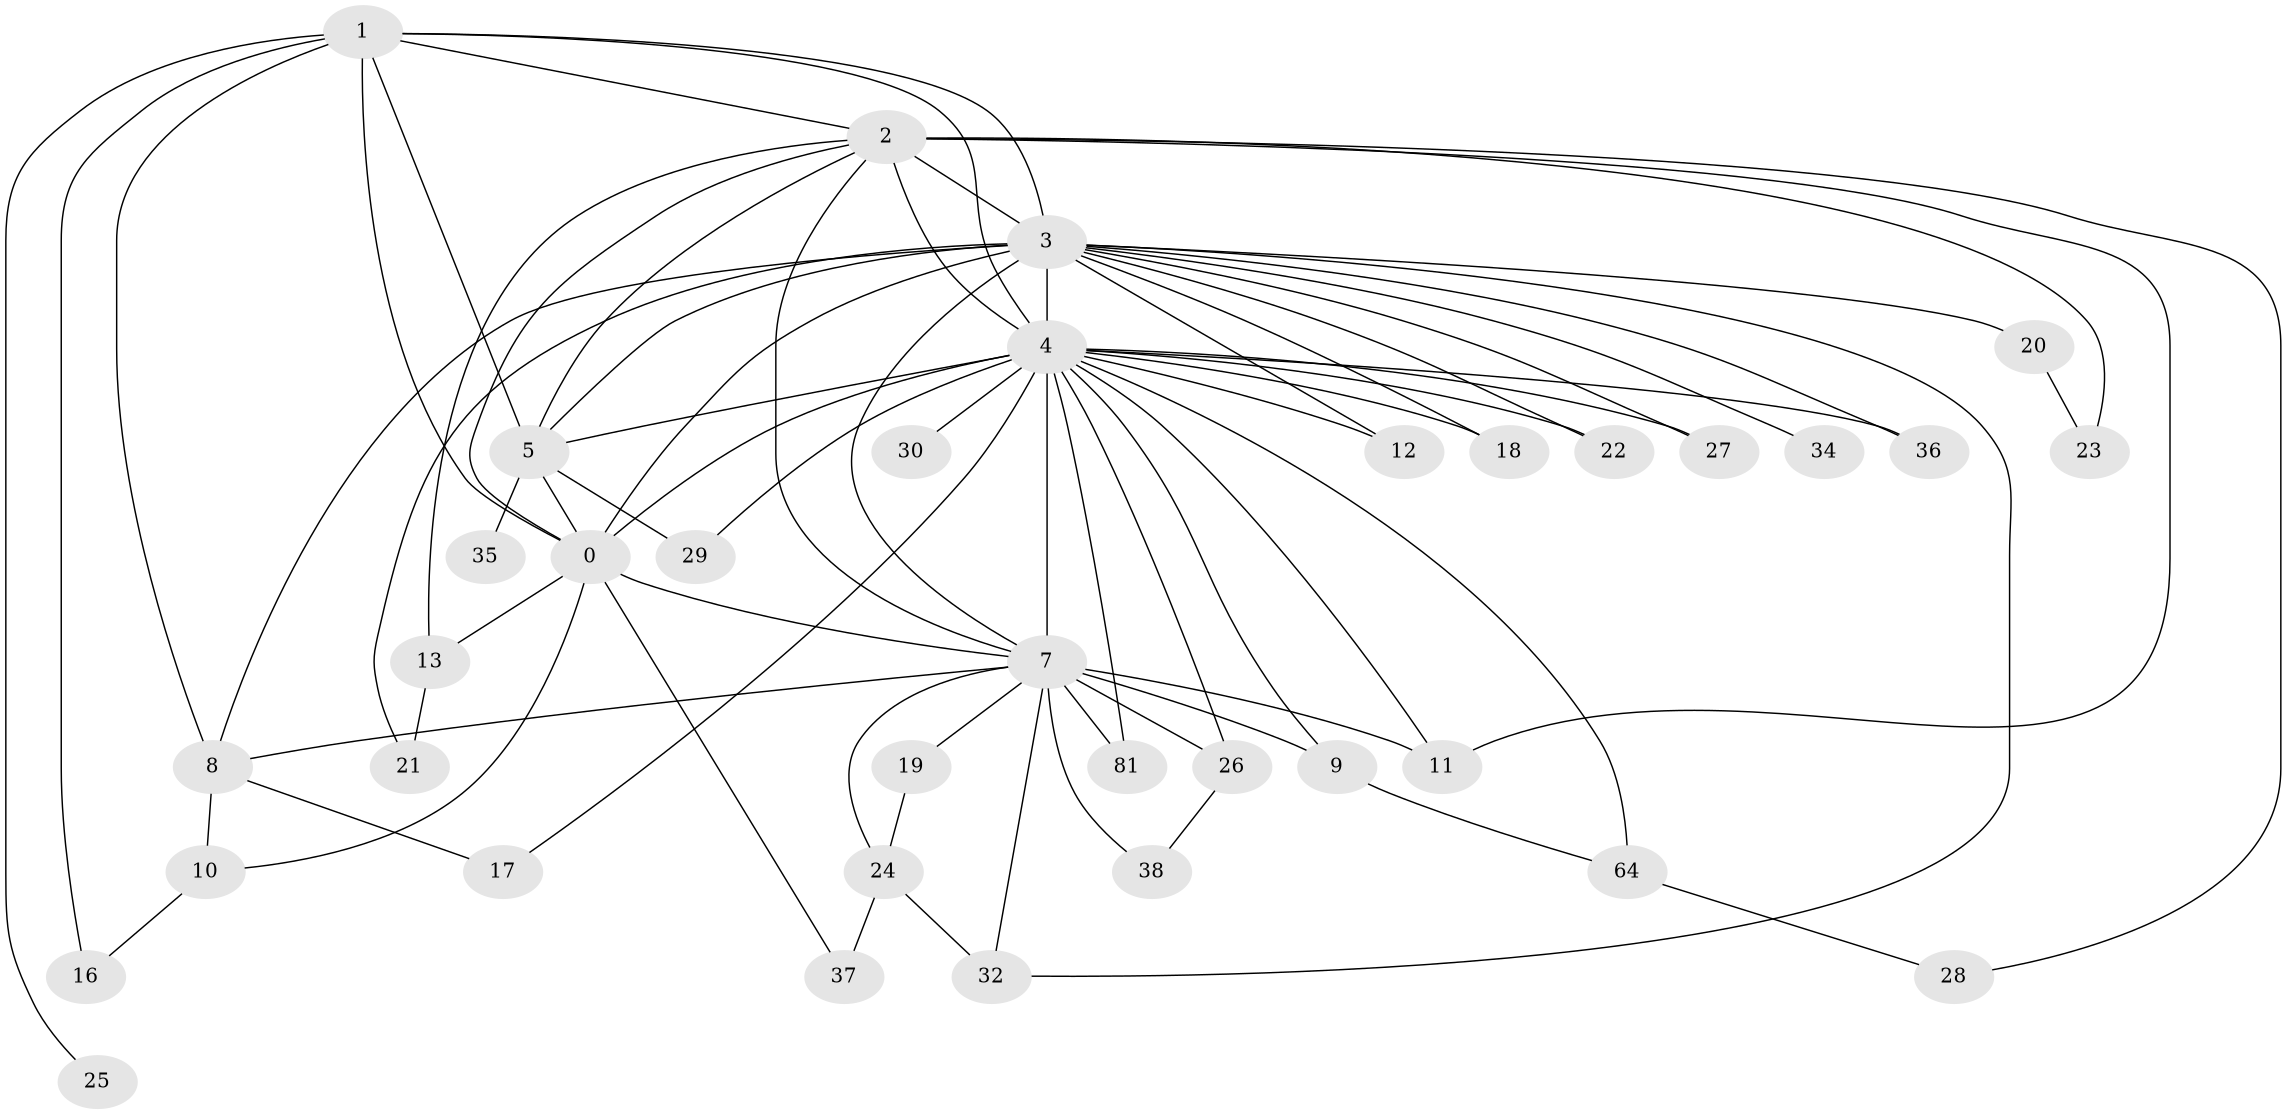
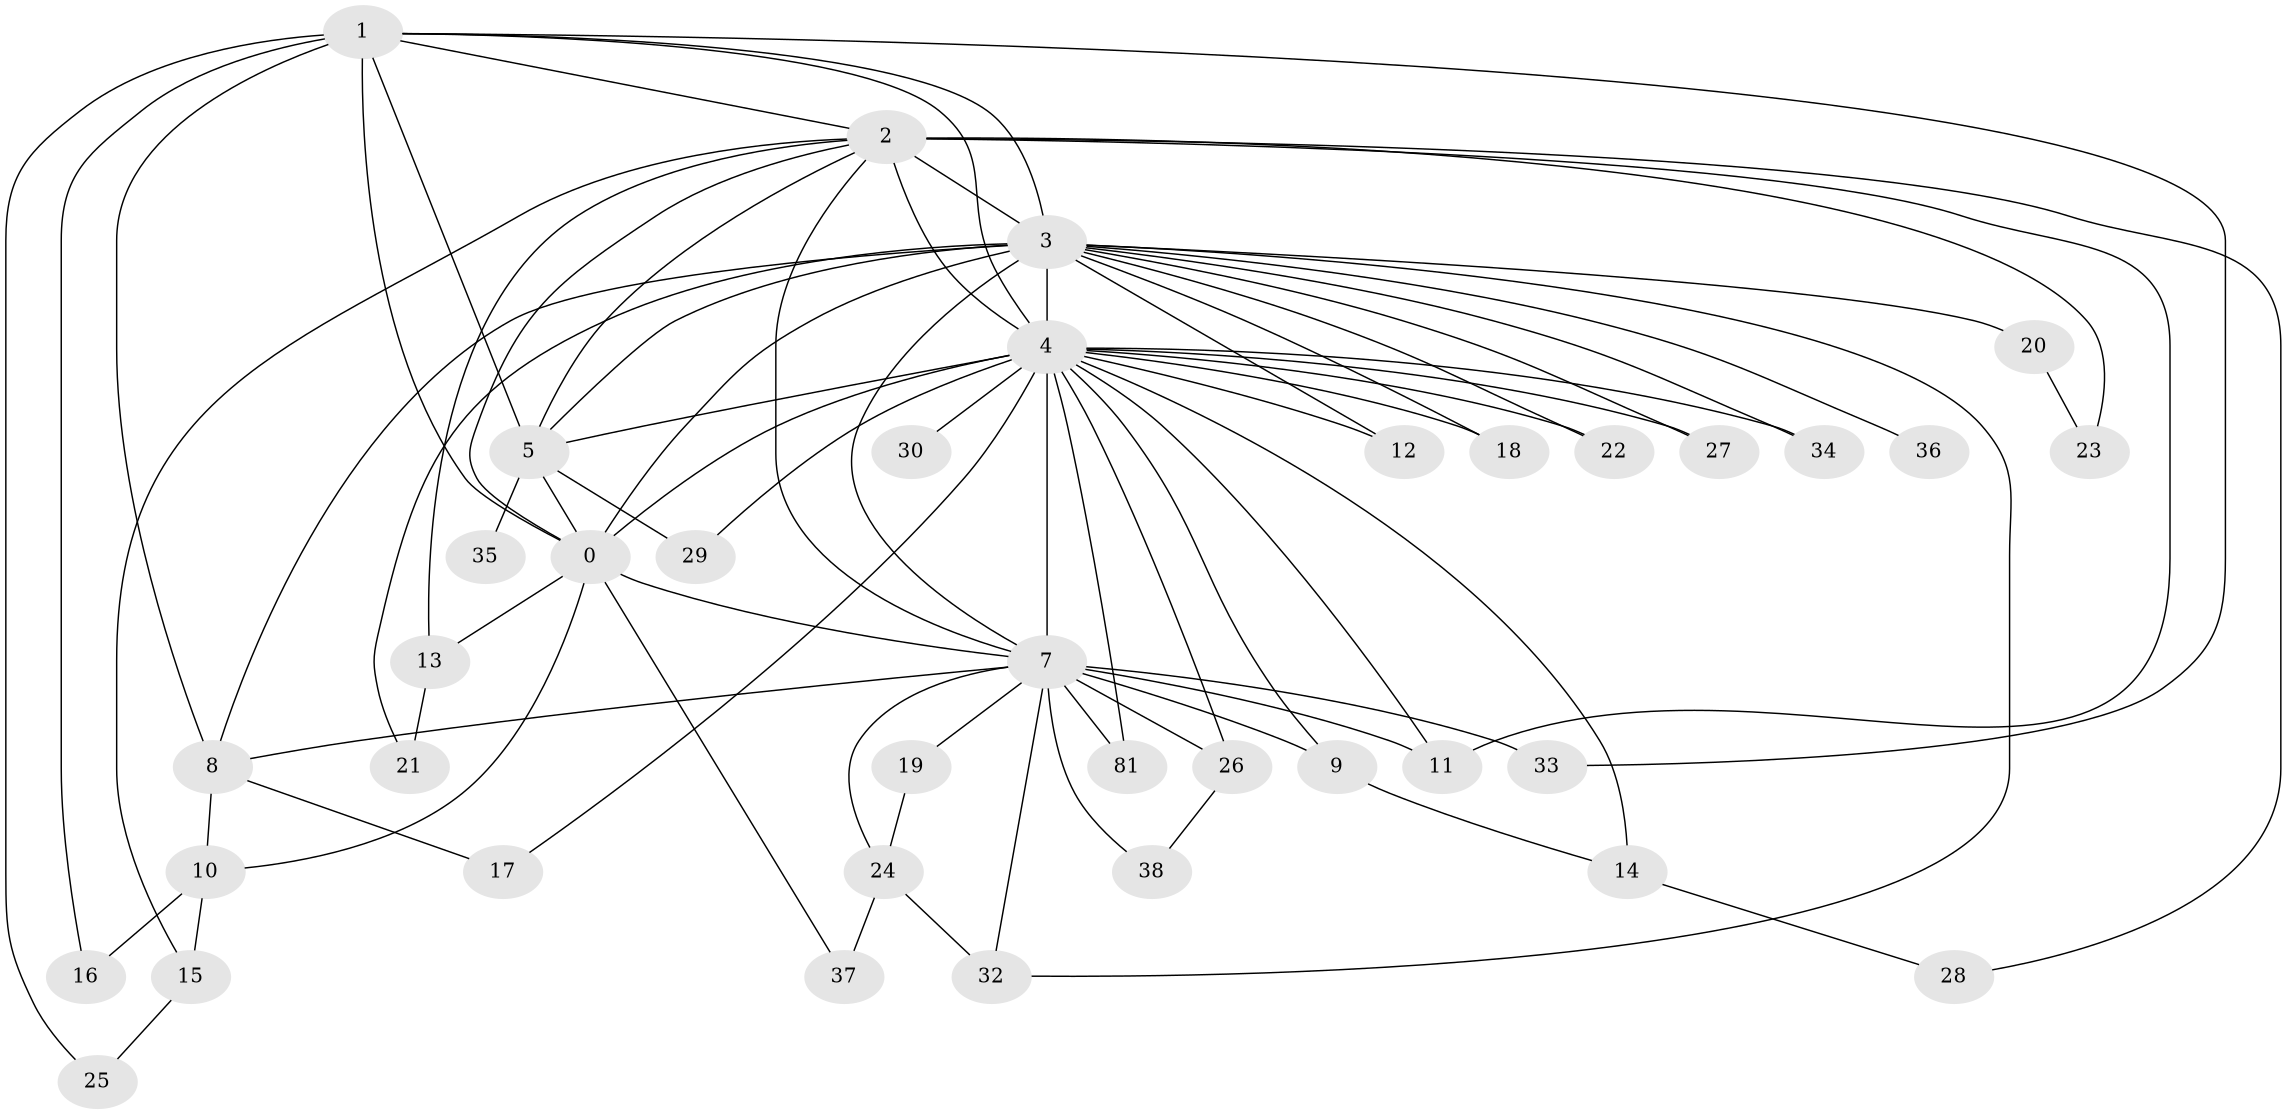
(1495, 377) -> (1462, 369)
none -> (1547, 767)
(1628, 872) -> (1628, 872)
none -> (191, 977)
